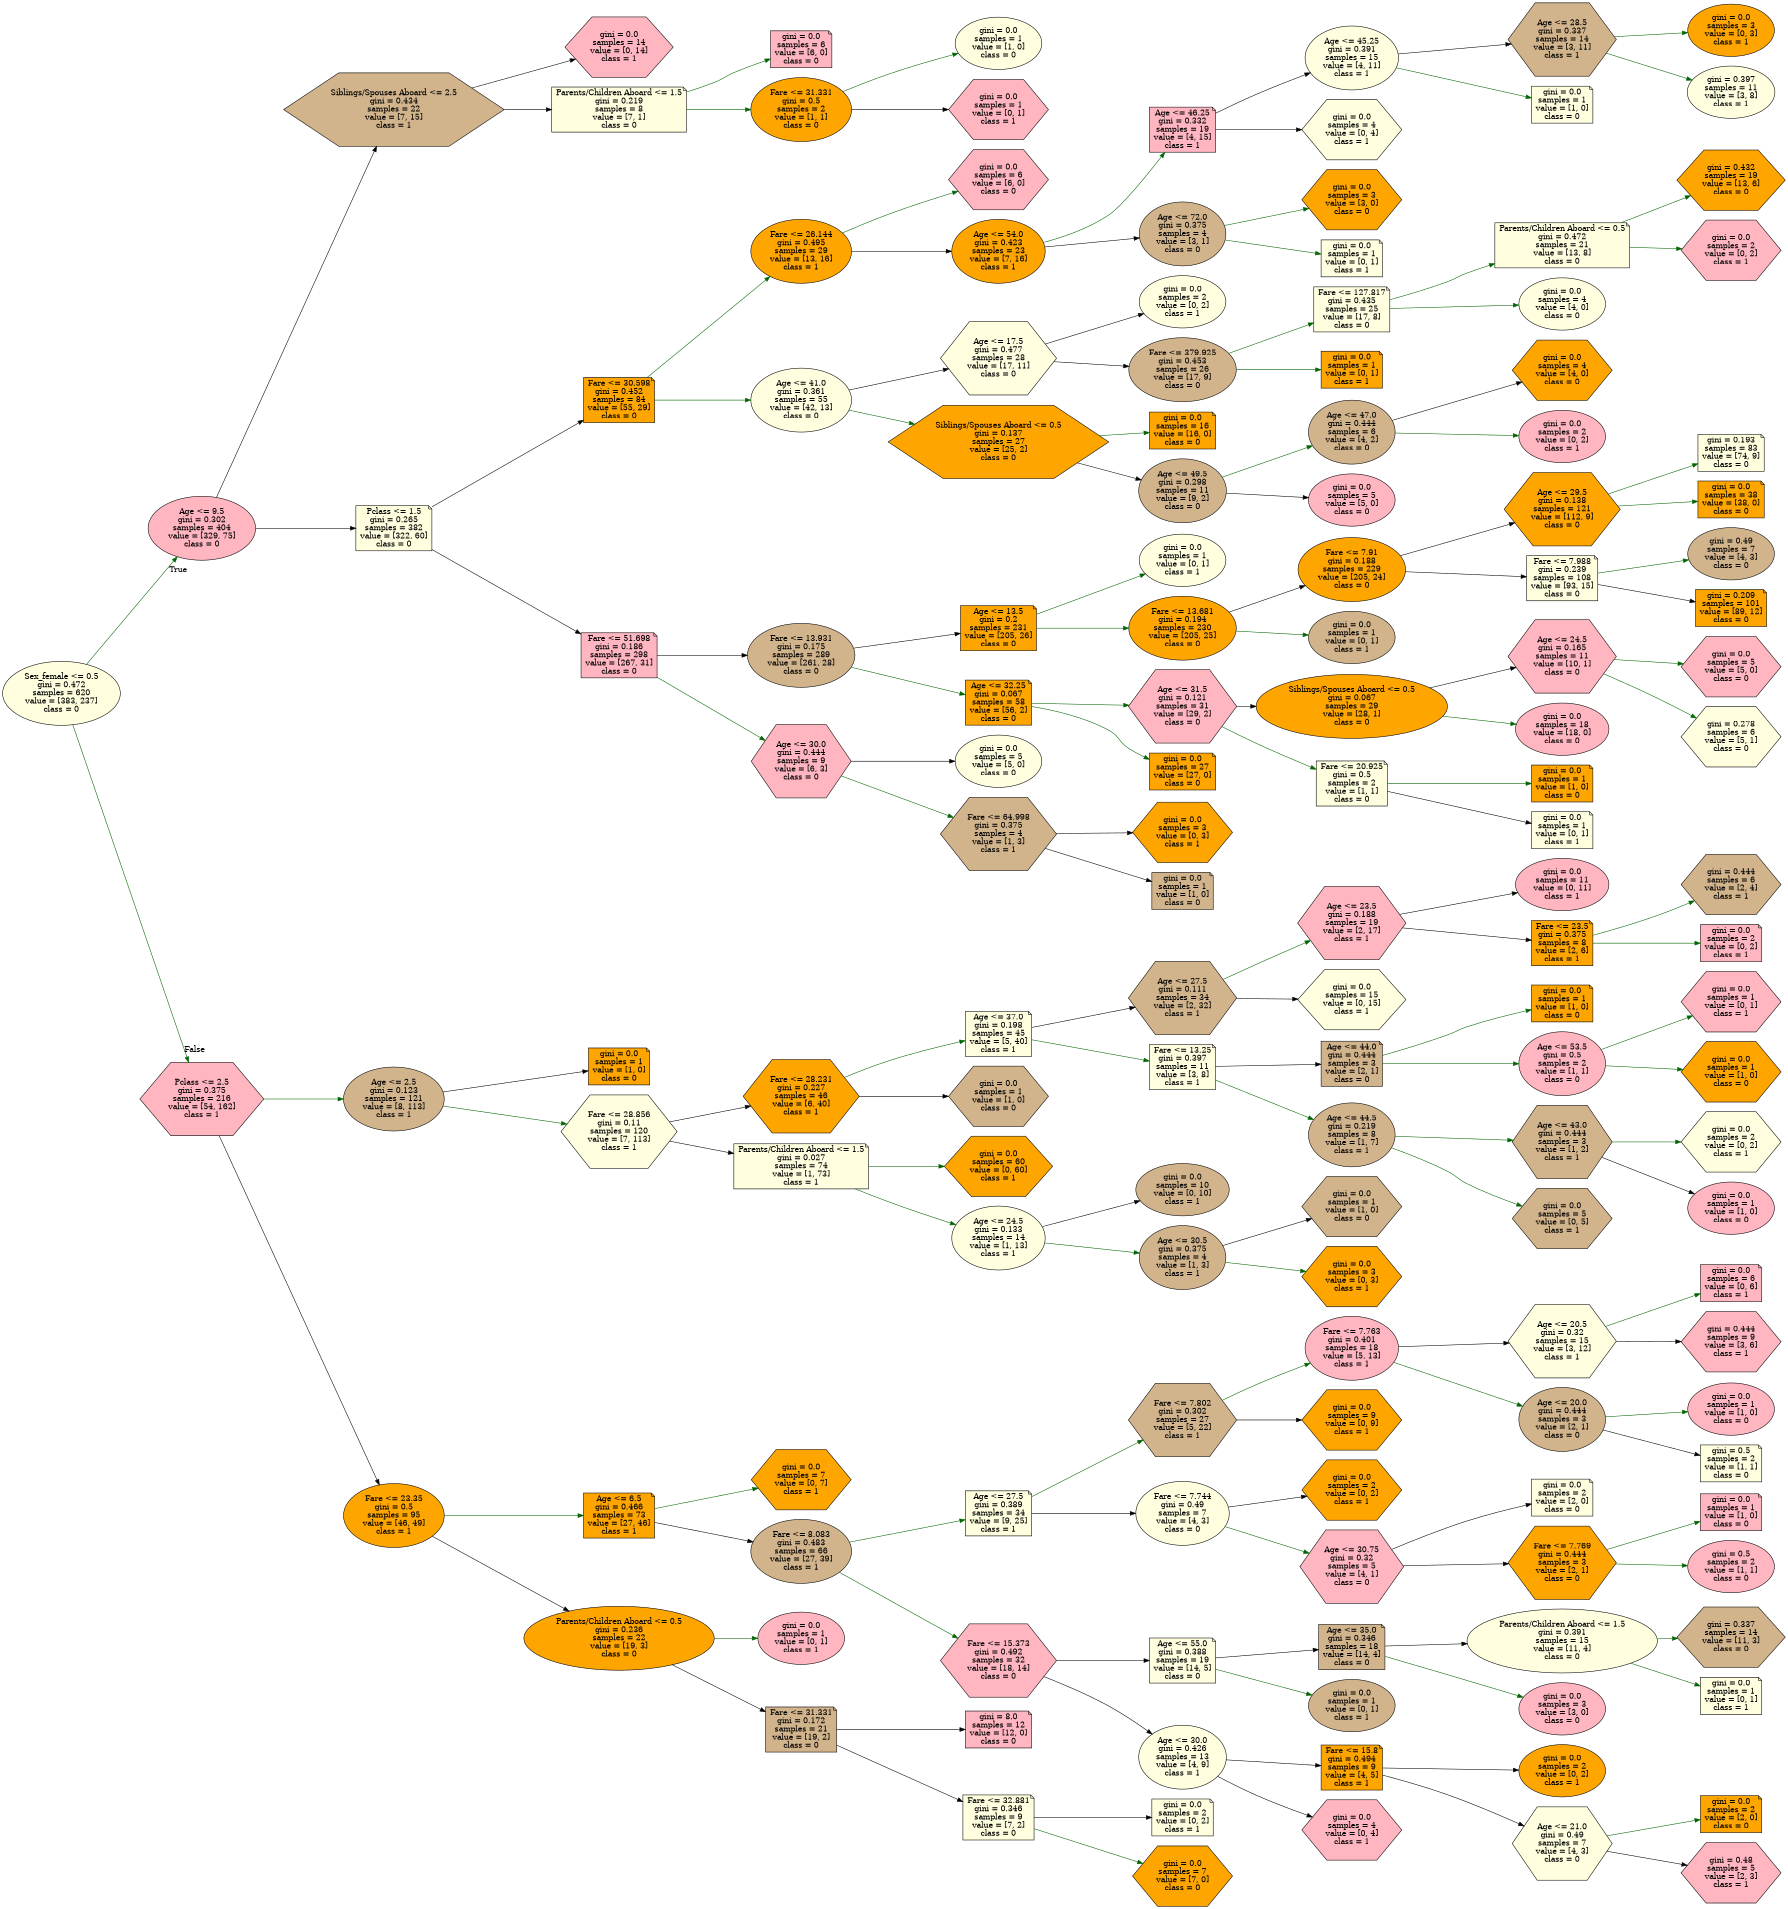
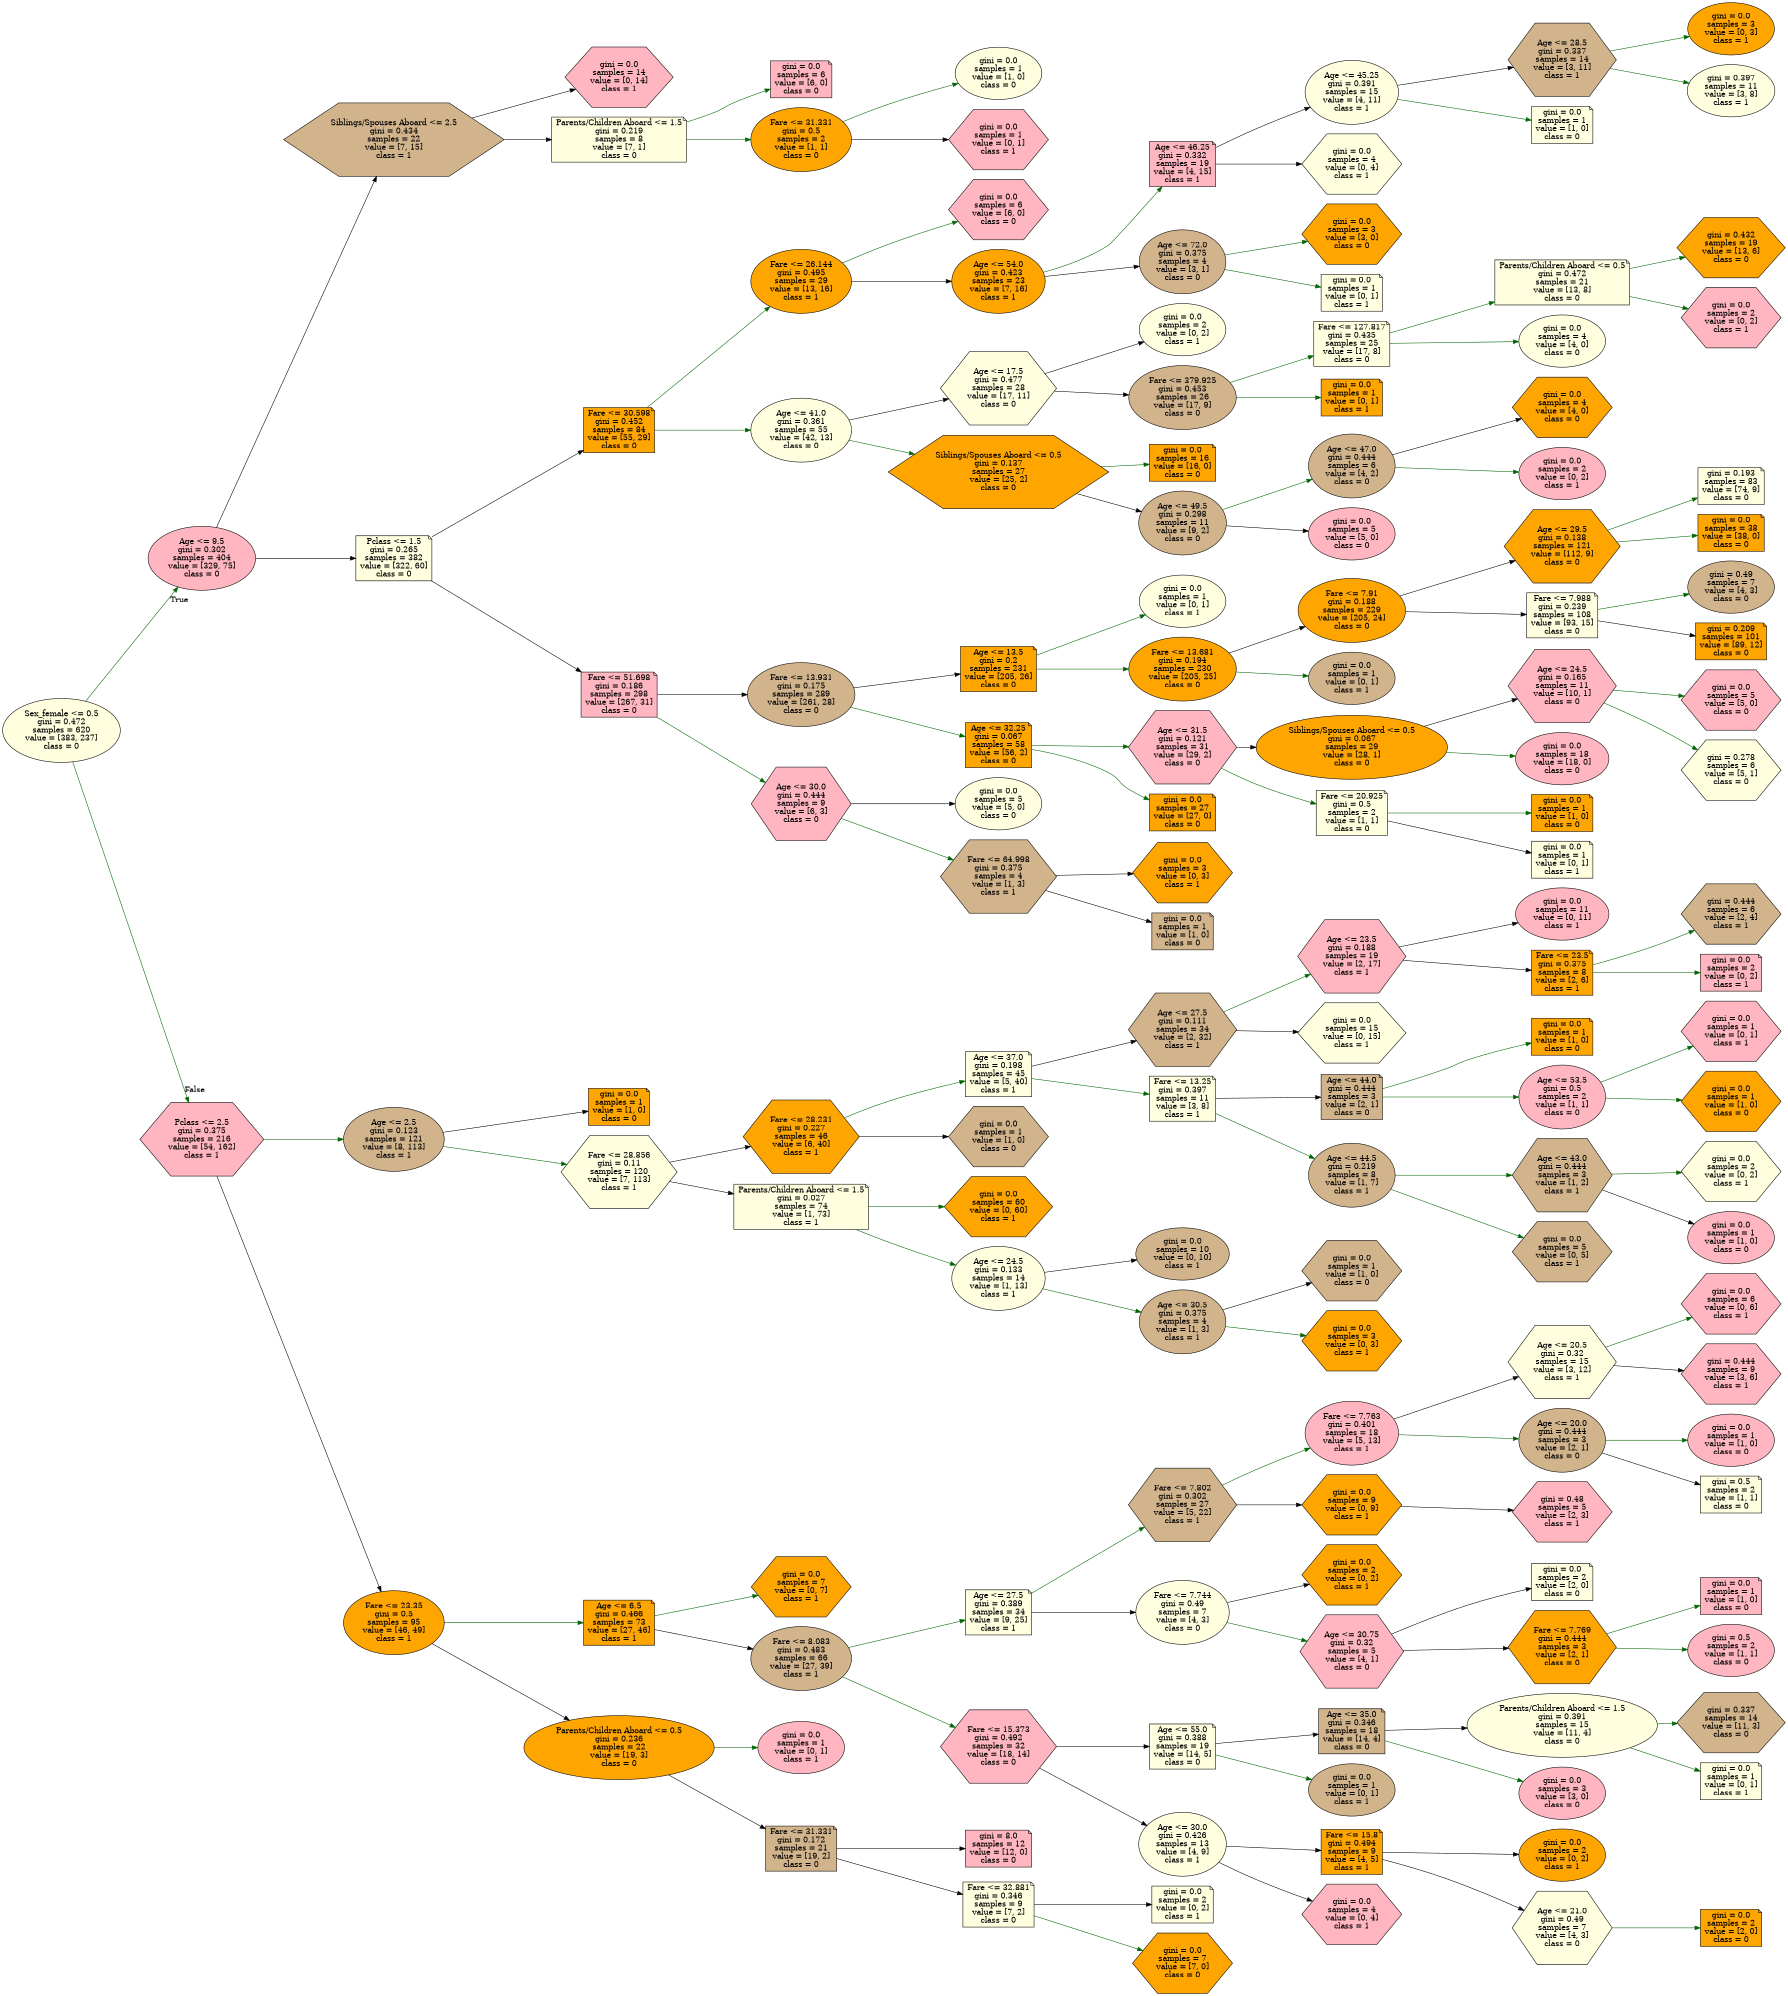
(1731, 1283) -> (1731, 1304)
(1644, 1858) -> (1454, 1508)
